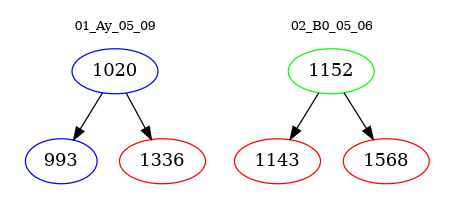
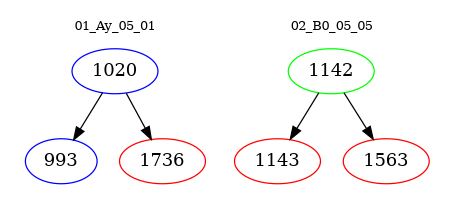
(115, 27) -> (115, 27)
(332, 27) -> (332, 27)
(331, 71) -> (331, 71)
(162, 161) -> (162, 161)
(386, 161) -> (386, 161)
